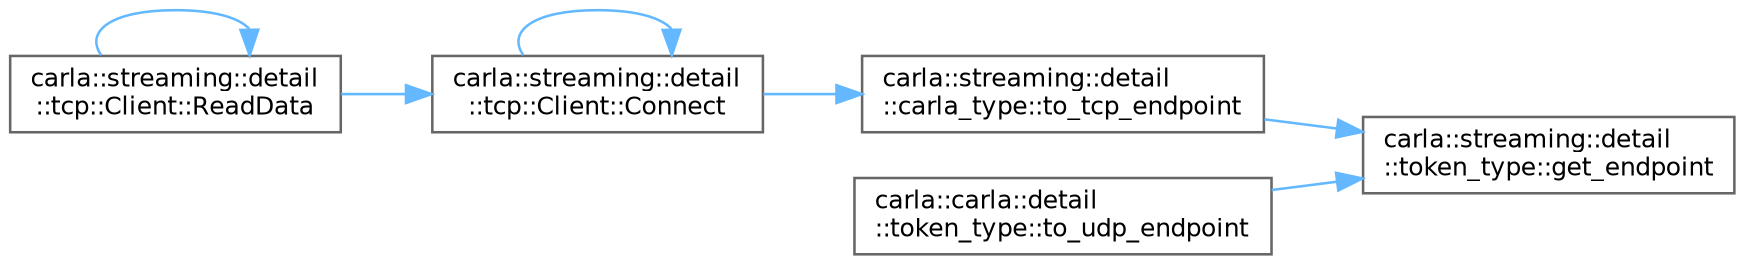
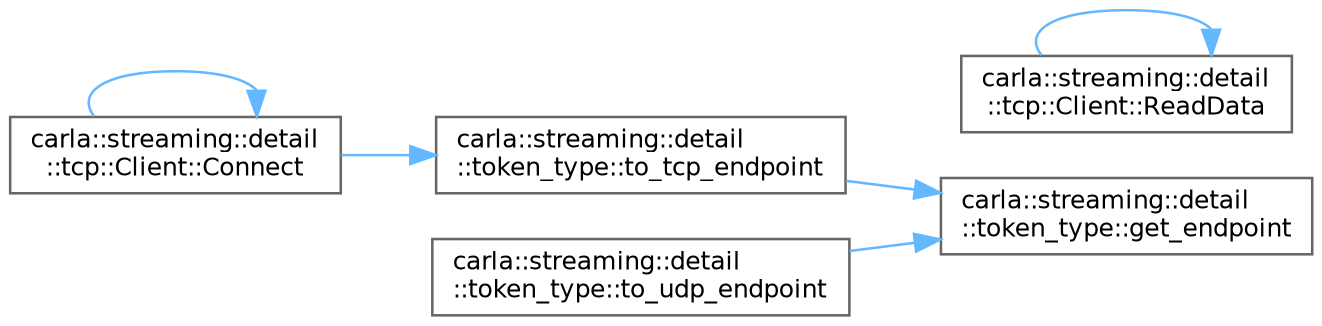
(373, 94) -> none
(1063, 94) -> (641, 155)
(1063, 216) -> (641, 277)
